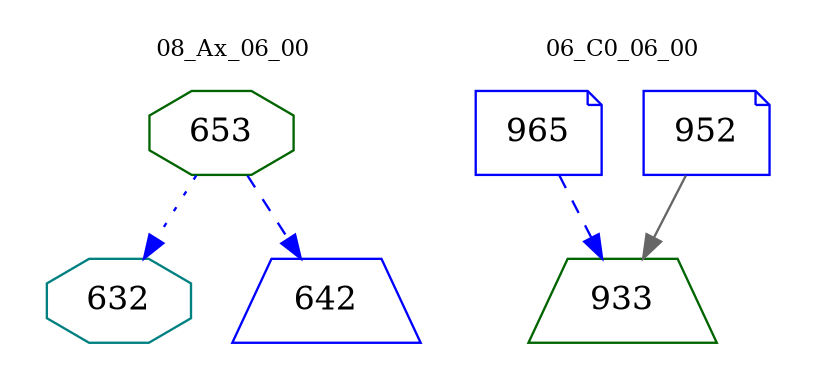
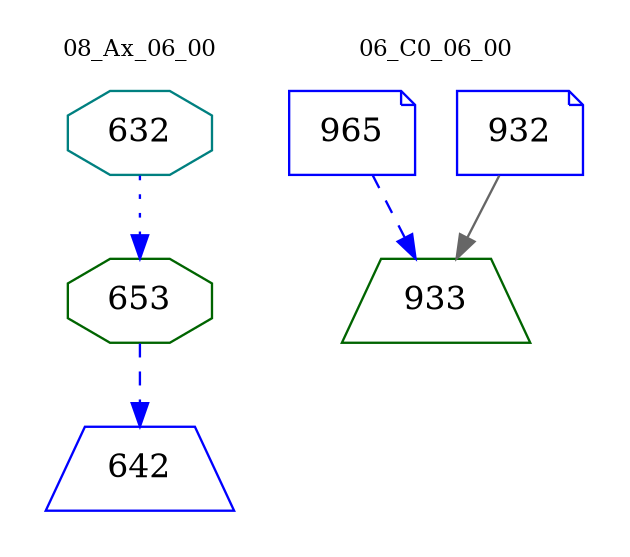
(707, 133) -> (520, 133)
(176, 207) -> (140, 205)
